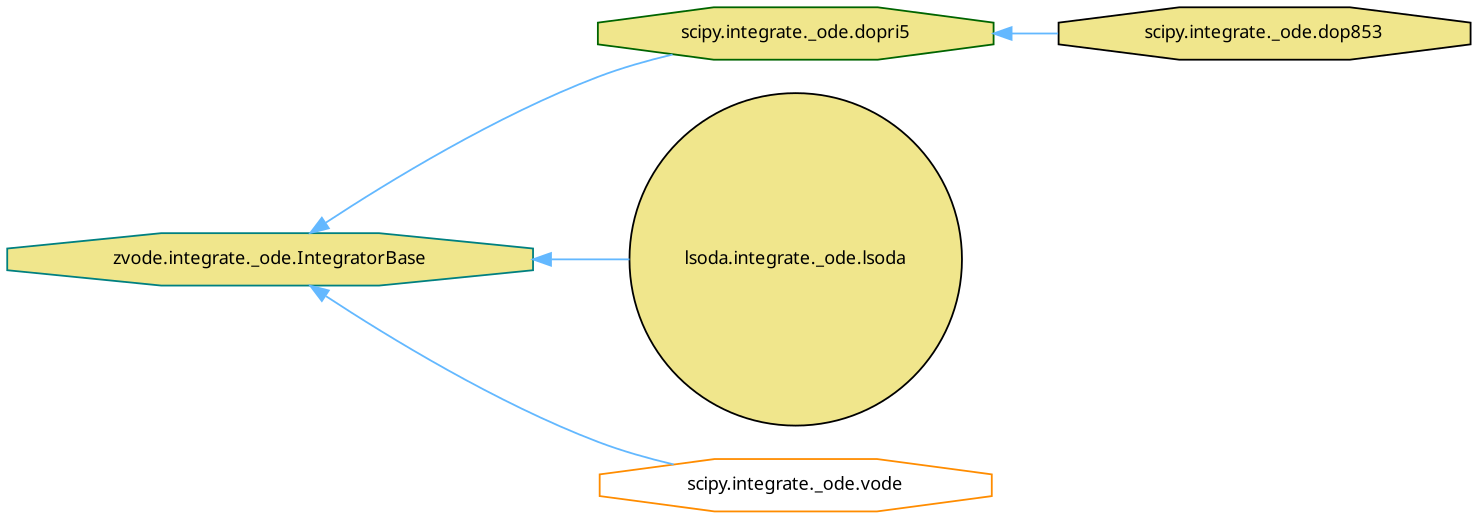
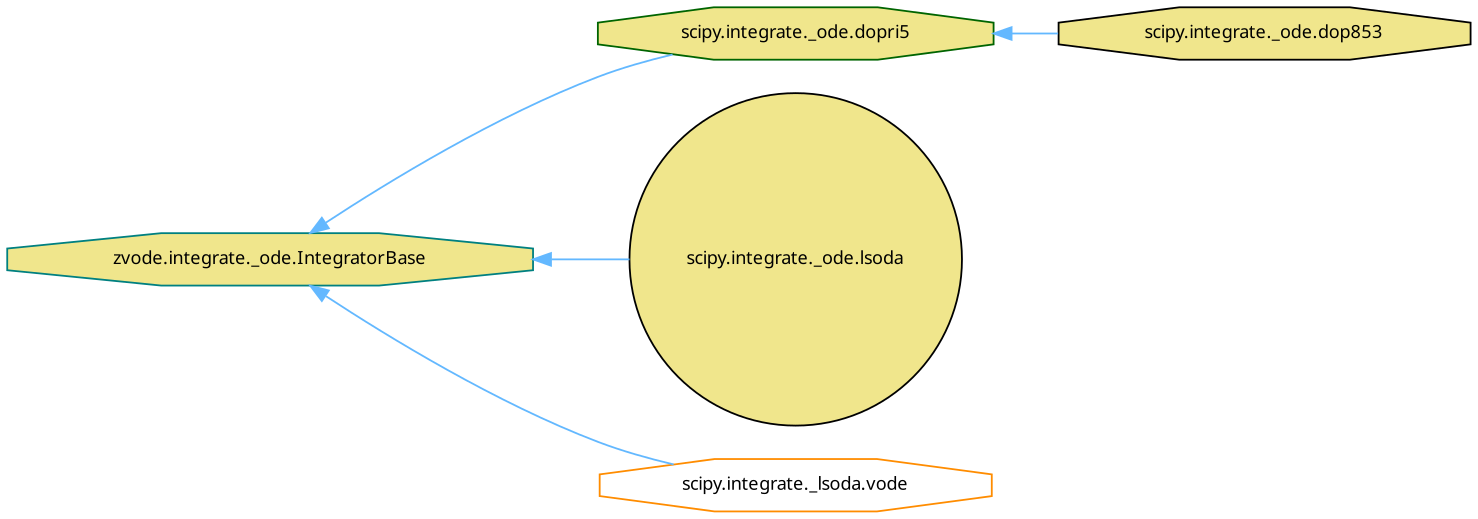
(796, 259) -> (796, 259)
(796, 485) -> (796, 485)
